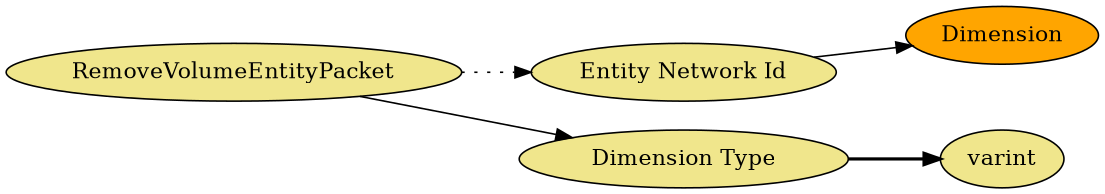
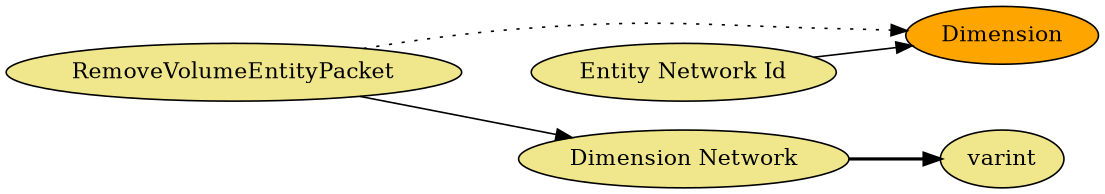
(488, 72) -> (627, 24)
(684, 159) -> (684, 159)
